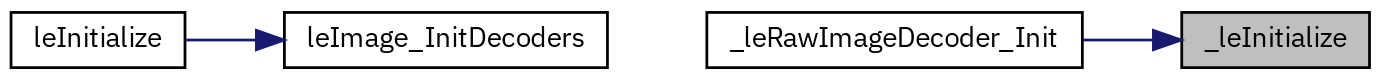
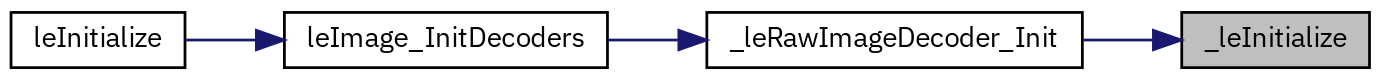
none -> (643, 40)
